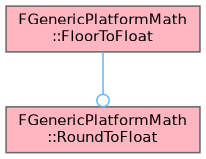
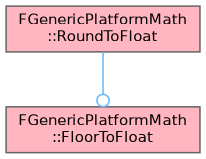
(103, 73) -> (103, 73)
